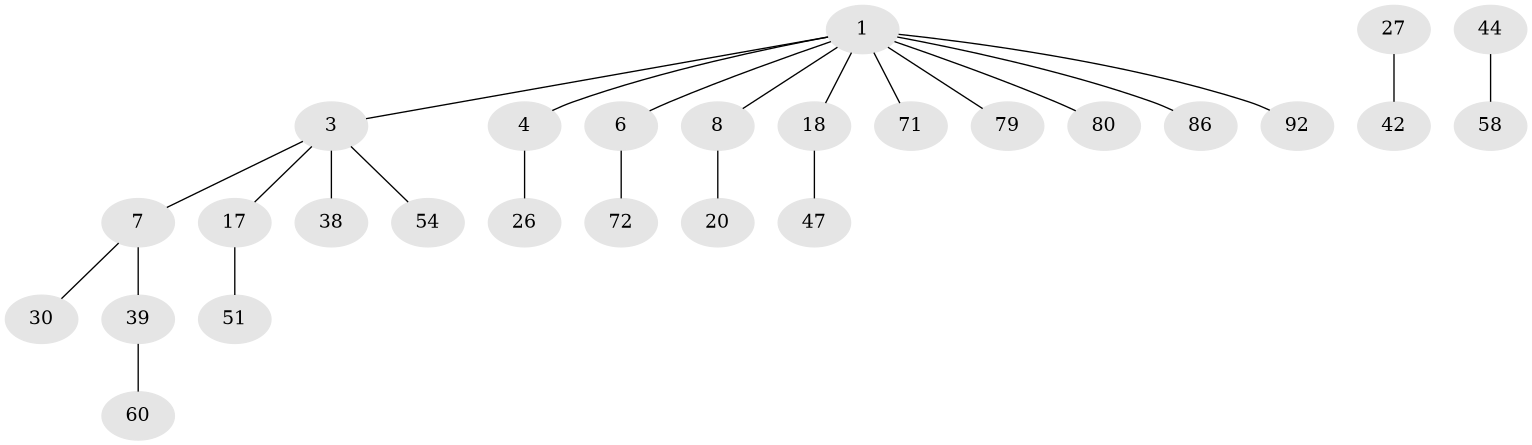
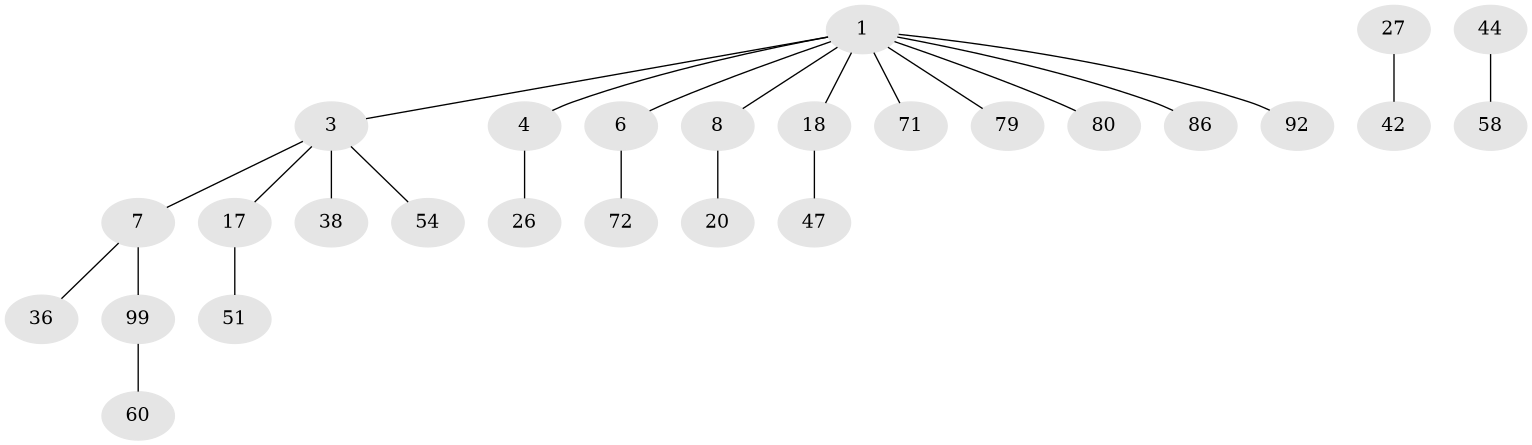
(42, 319) -> (42, 319)
(138, 319) -> (138, 319)
